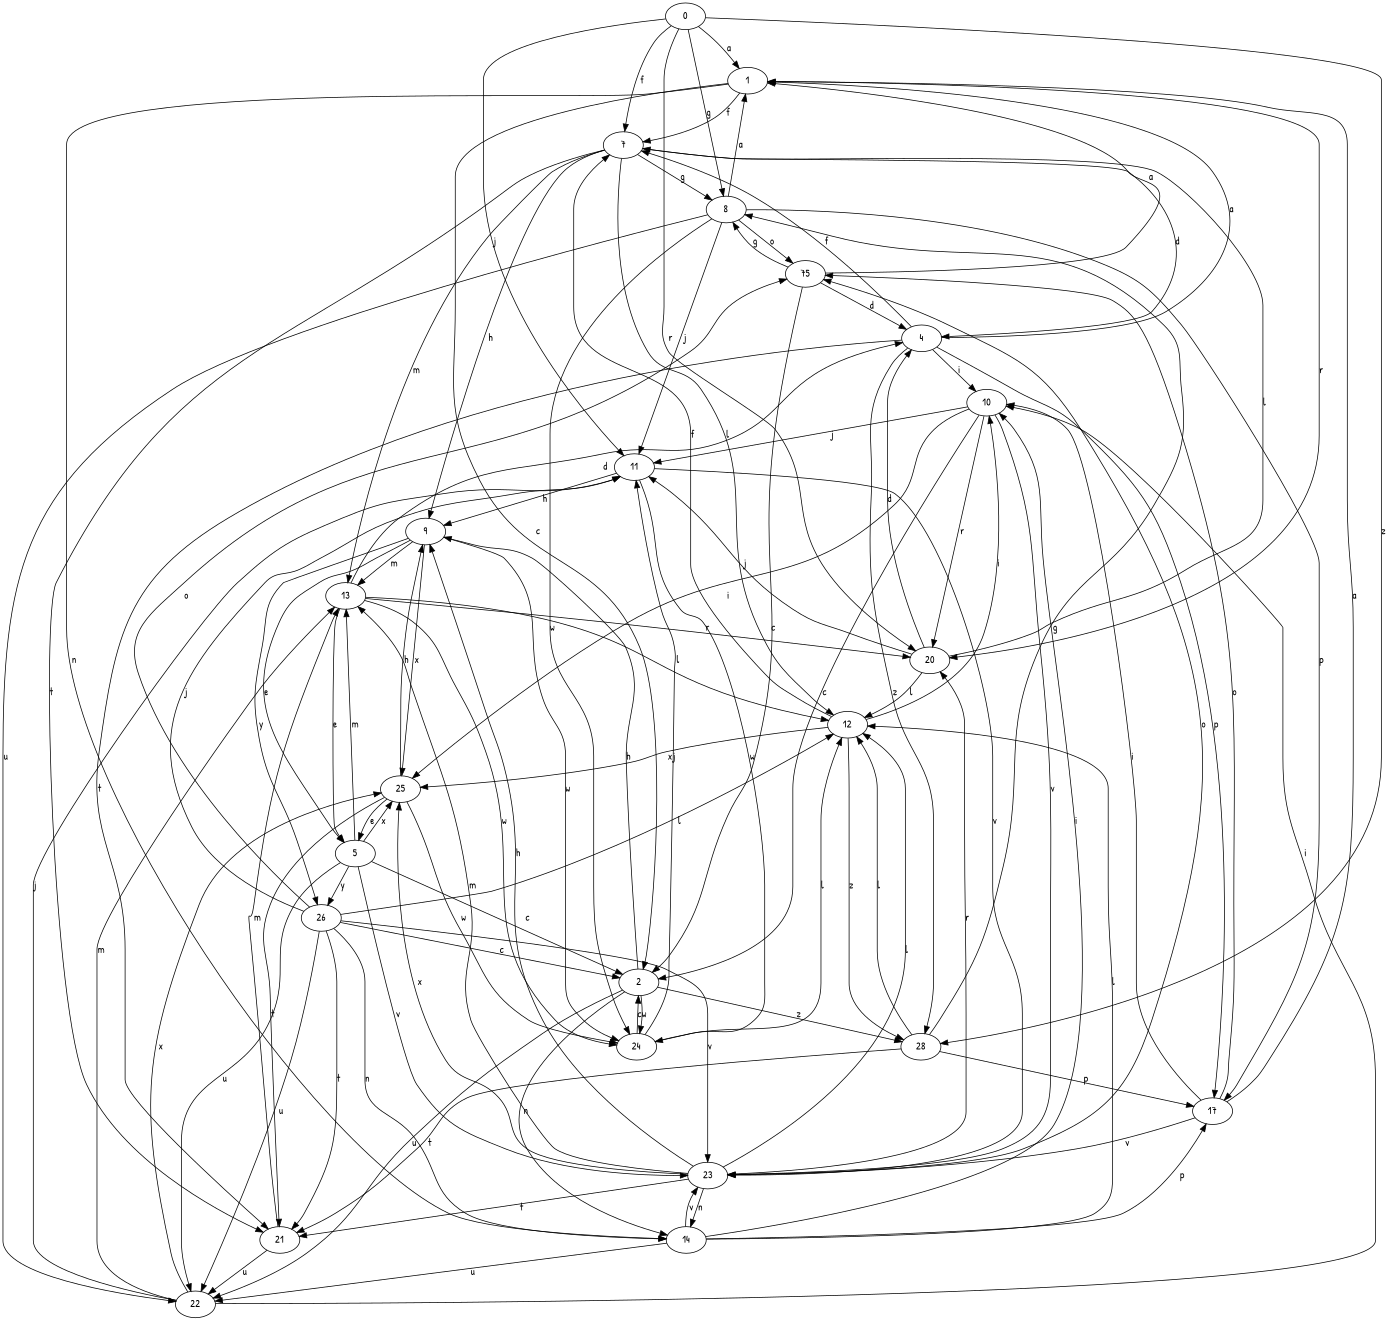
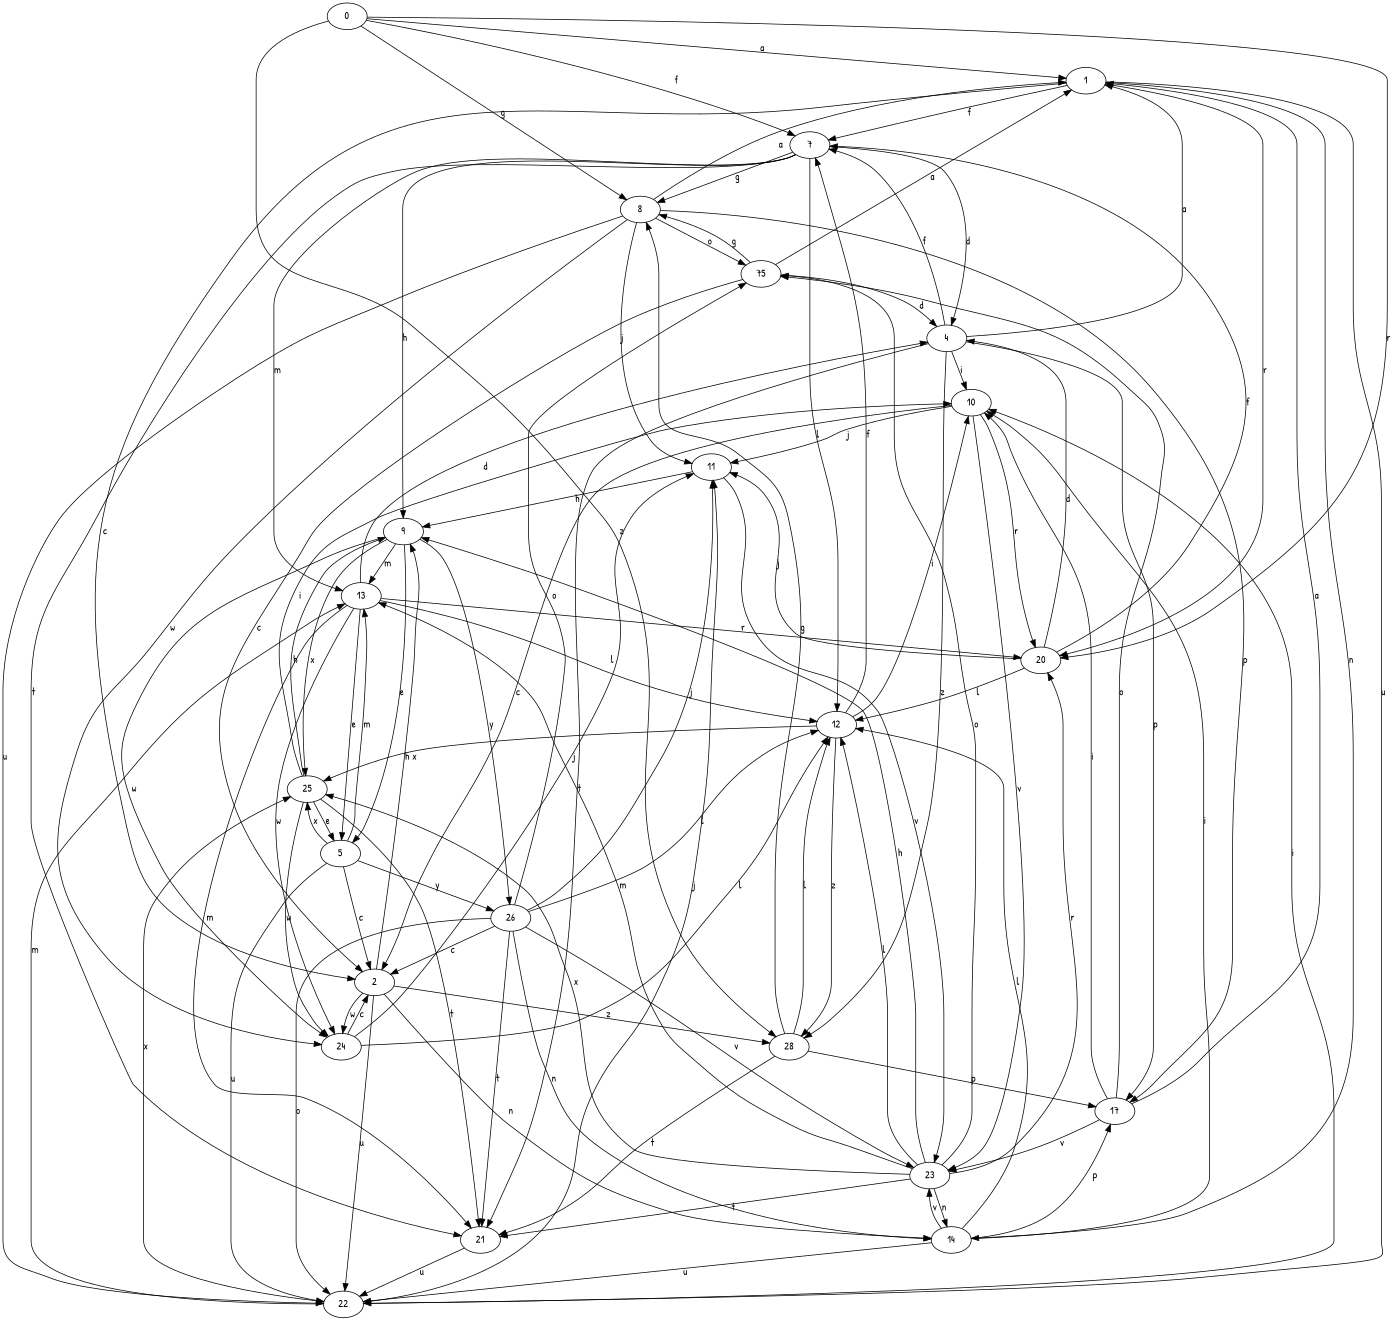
(484, 184) -> none
(1264, 403) -> (1248, 403)
(719, 585) -> (509, 474)
(754, 785) -> none
(251, 916) -> (196, 977)
none -> (1381, 1072)
(428, 1100) -> none
(281, 1111) -> (299, 1111)
